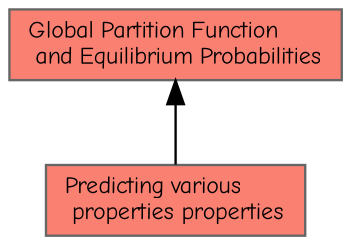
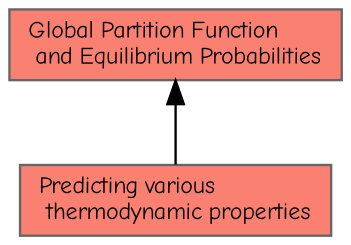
(176, 200) -> (176, 200)
